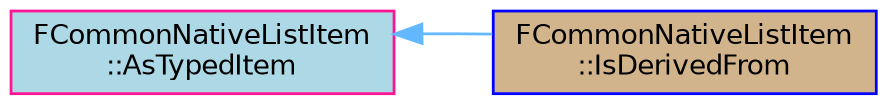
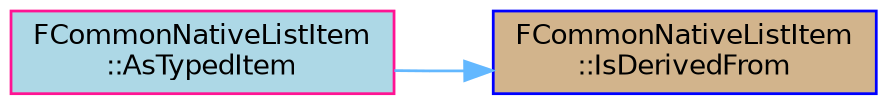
(457, 34) -> (429, 71)
